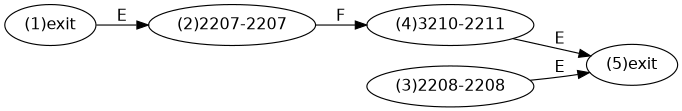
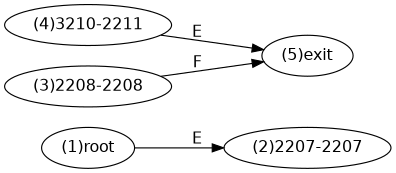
(50, 25) -> (88, 148)
(336, 25) -> none
(560, 68) -> (198, 63)
